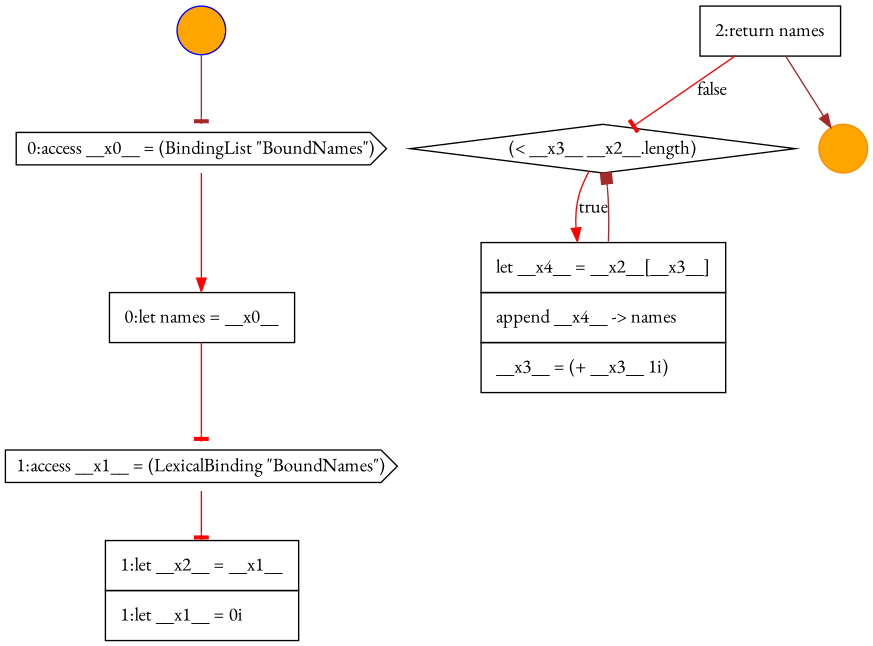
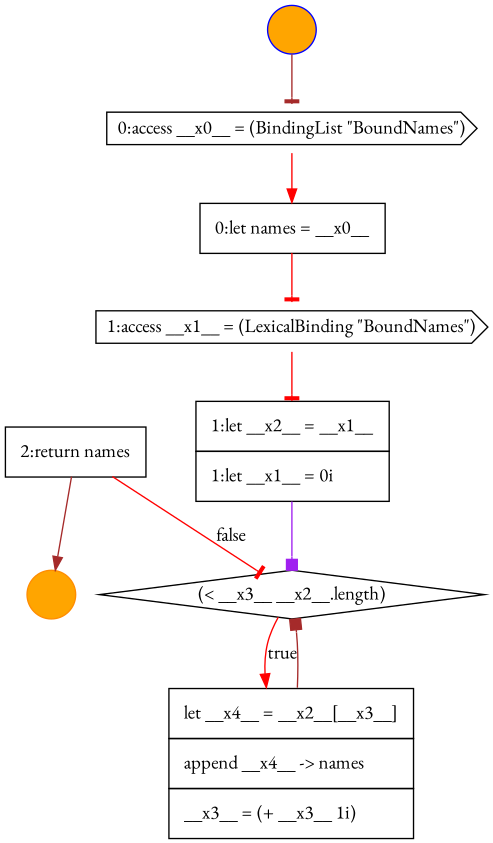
none -> (292, 529)
